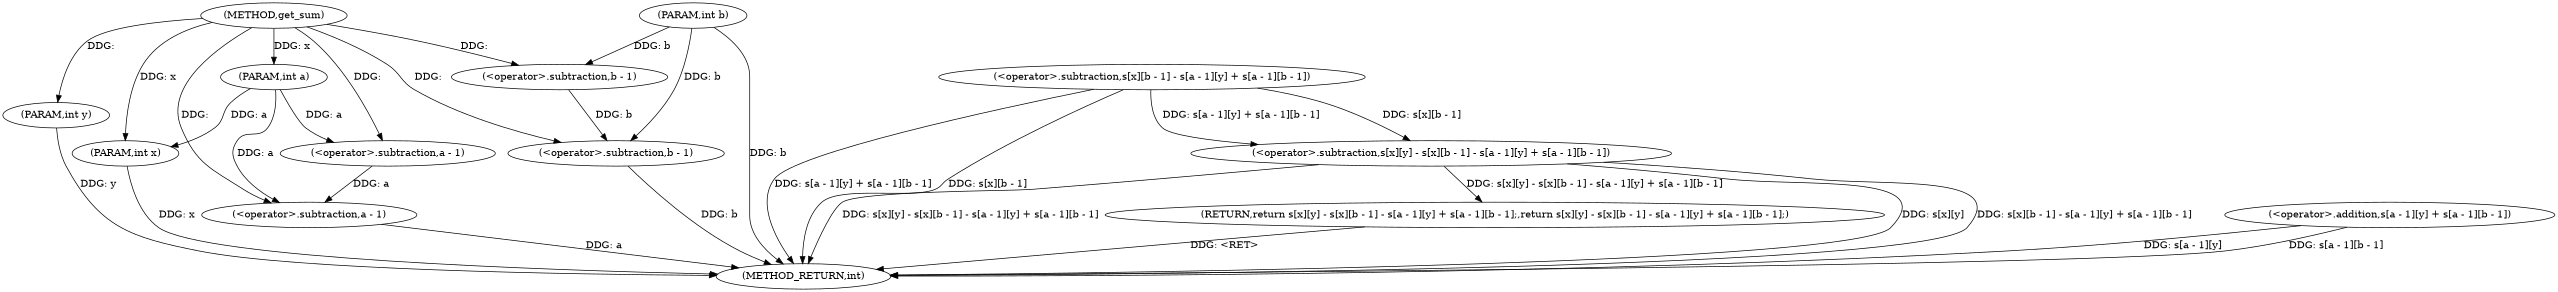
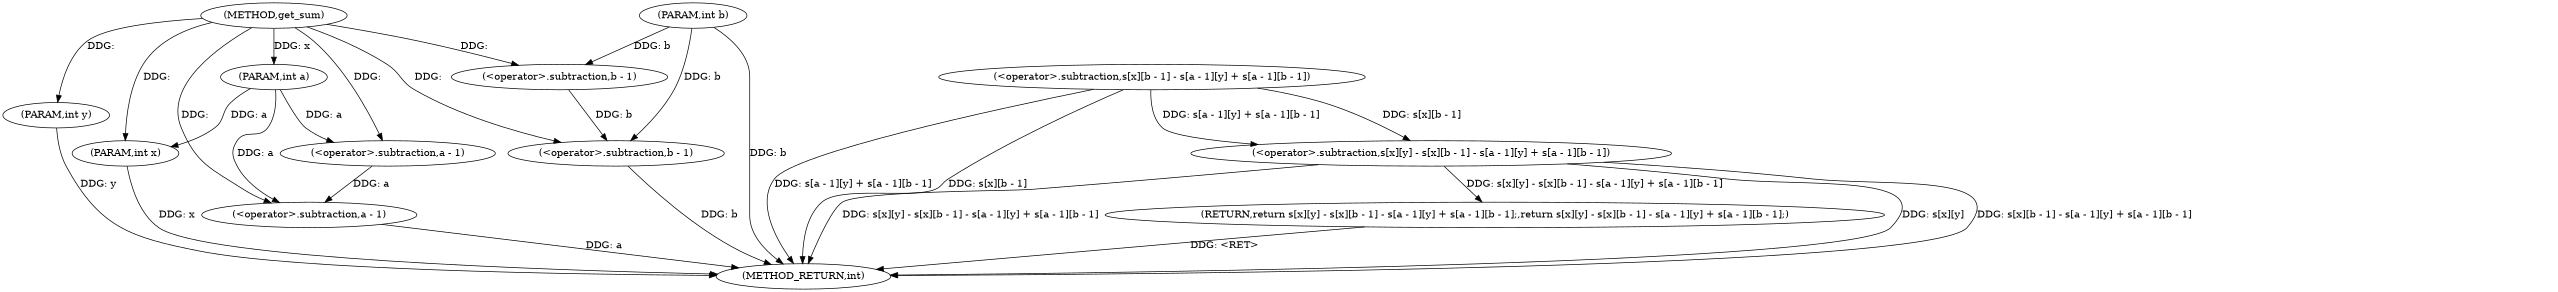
(158, 77) -> (158, 77)
(2390, 215) -> none
